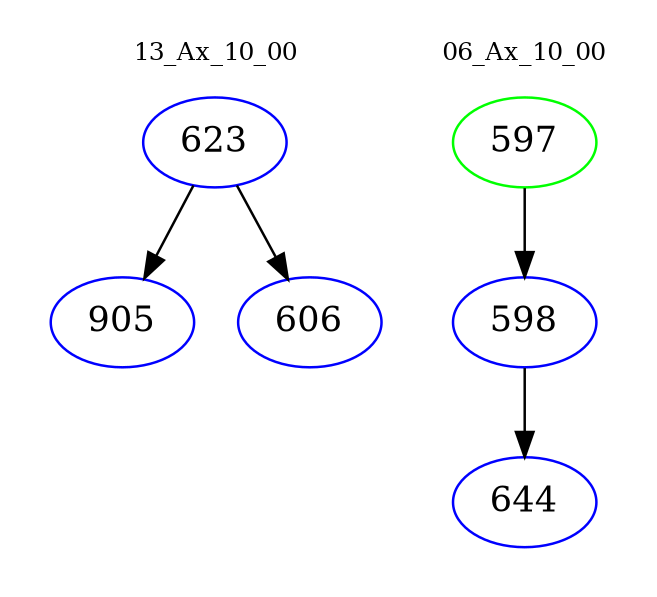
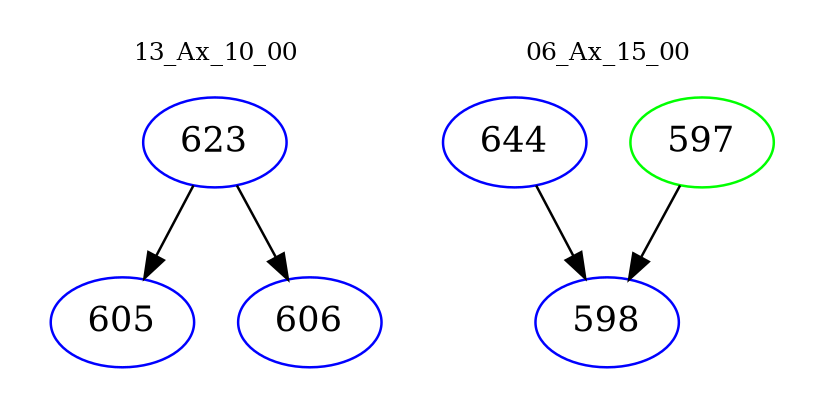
(525, 54) -> (608, 54)
(122, 322) -> (122, 322)
(525, 400) -> (555, 221)
